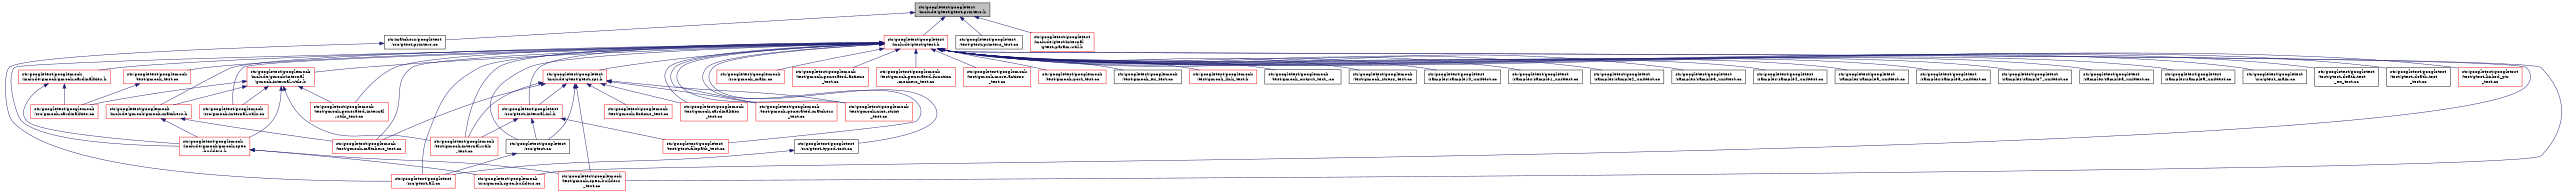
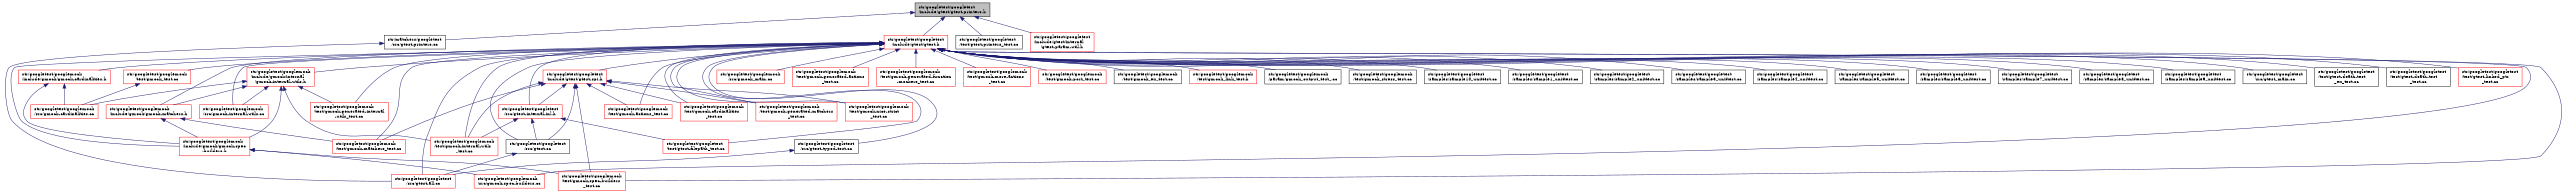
none -> (748, 53)
(1303, 77) -> (1303, 77)
